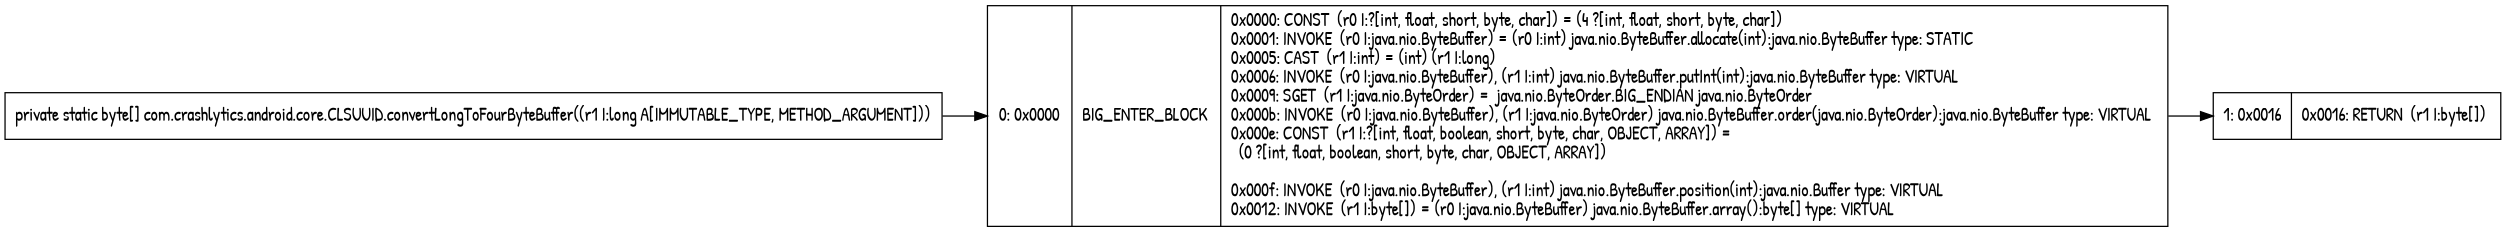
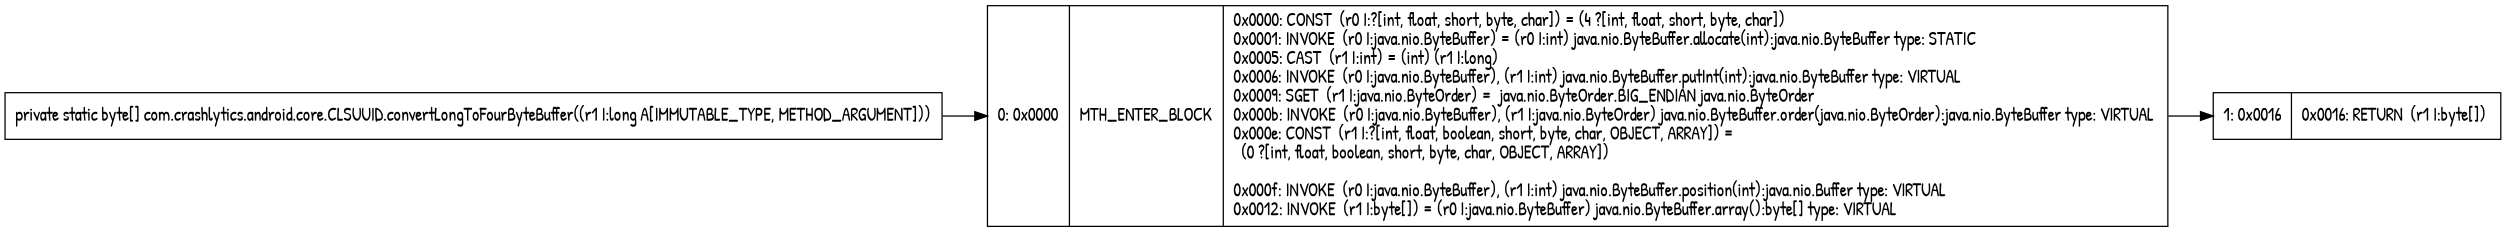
(1145, 115) -> (1146, 115)
